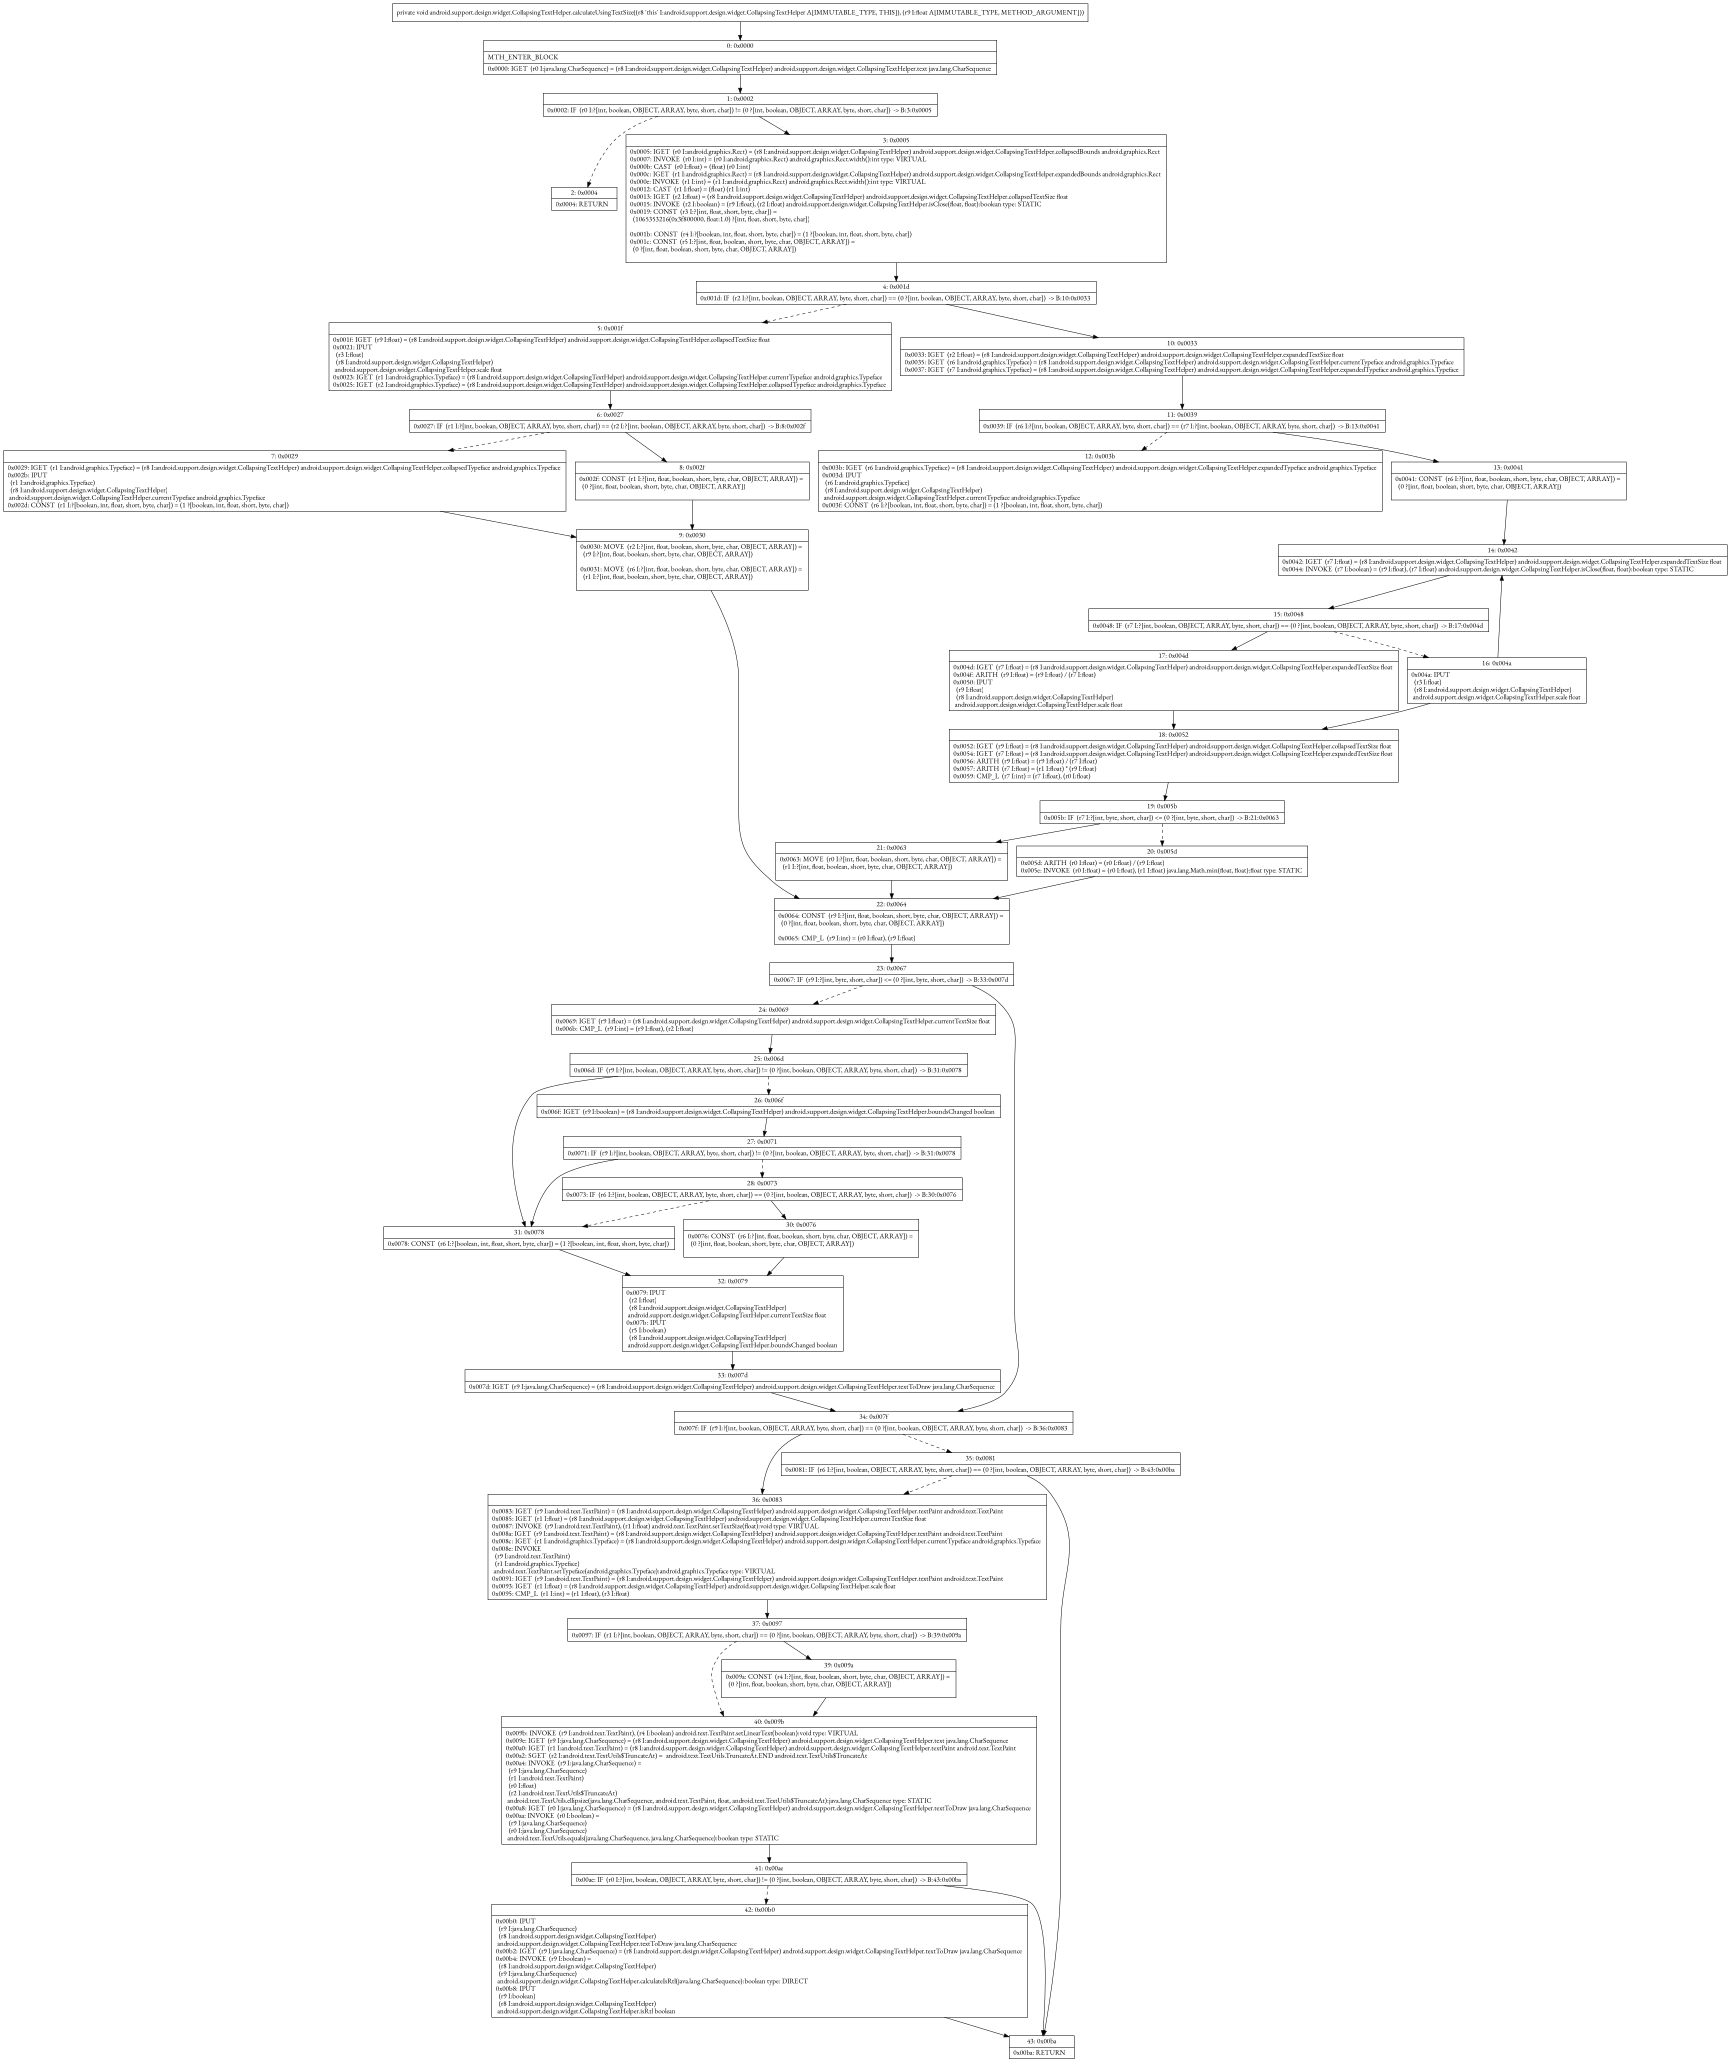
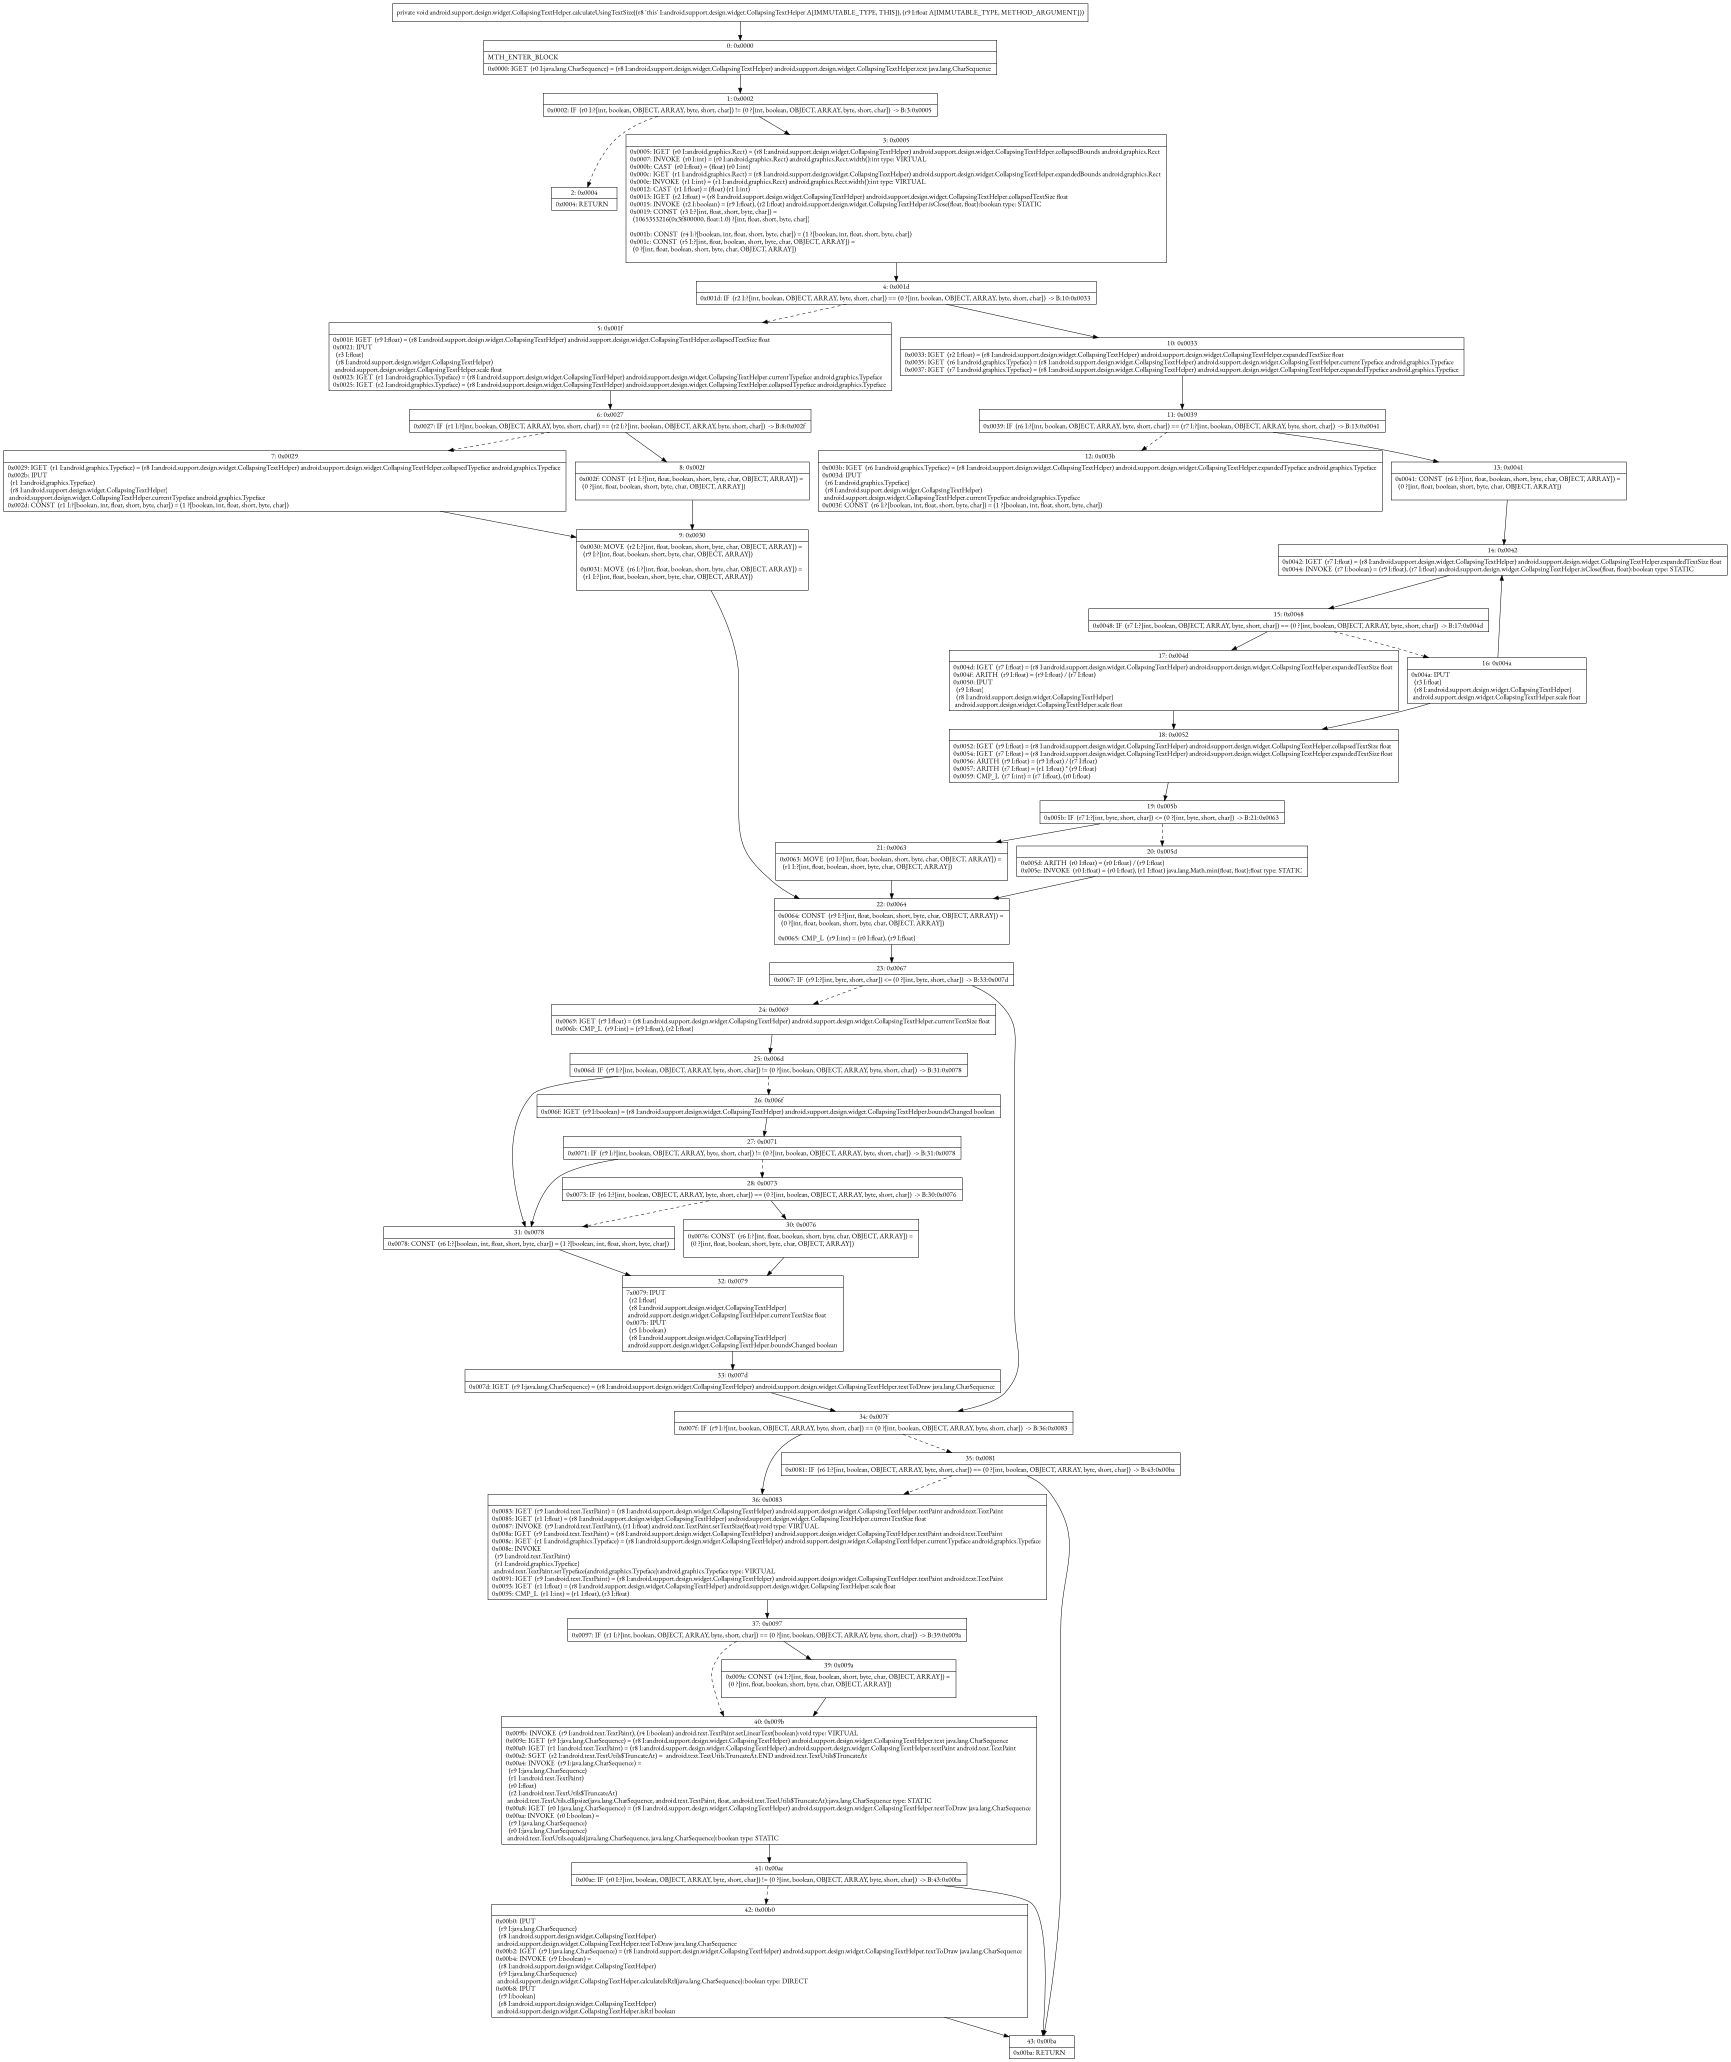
(648, 1293) -> (648, 1293)
